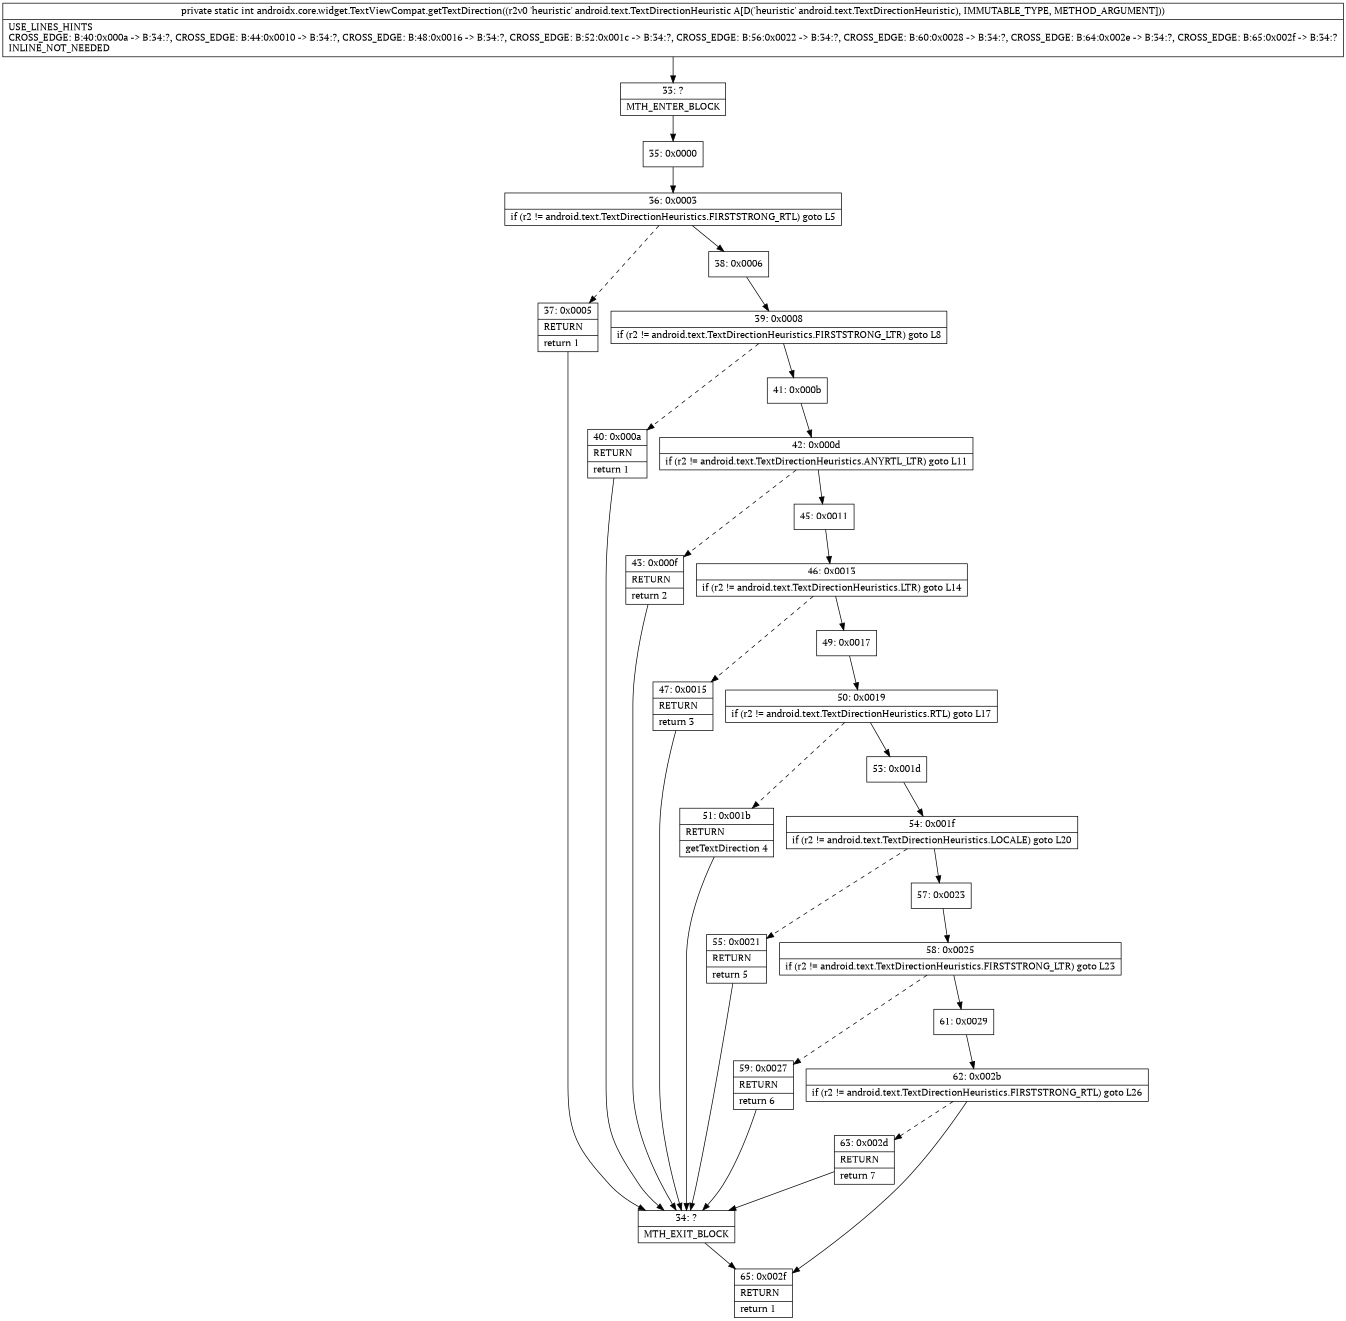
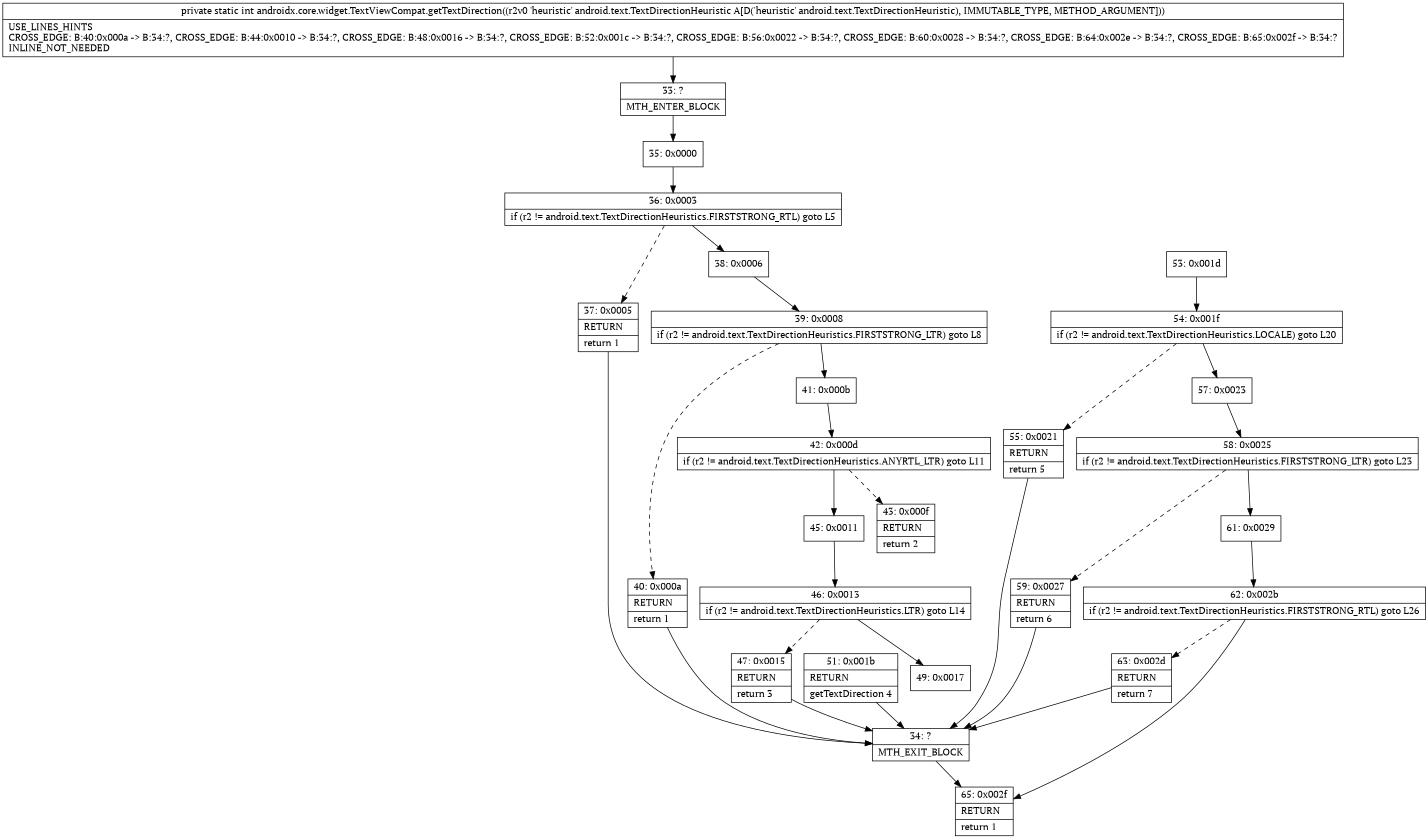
(861, 706) -> none
(633, 907) -> none
